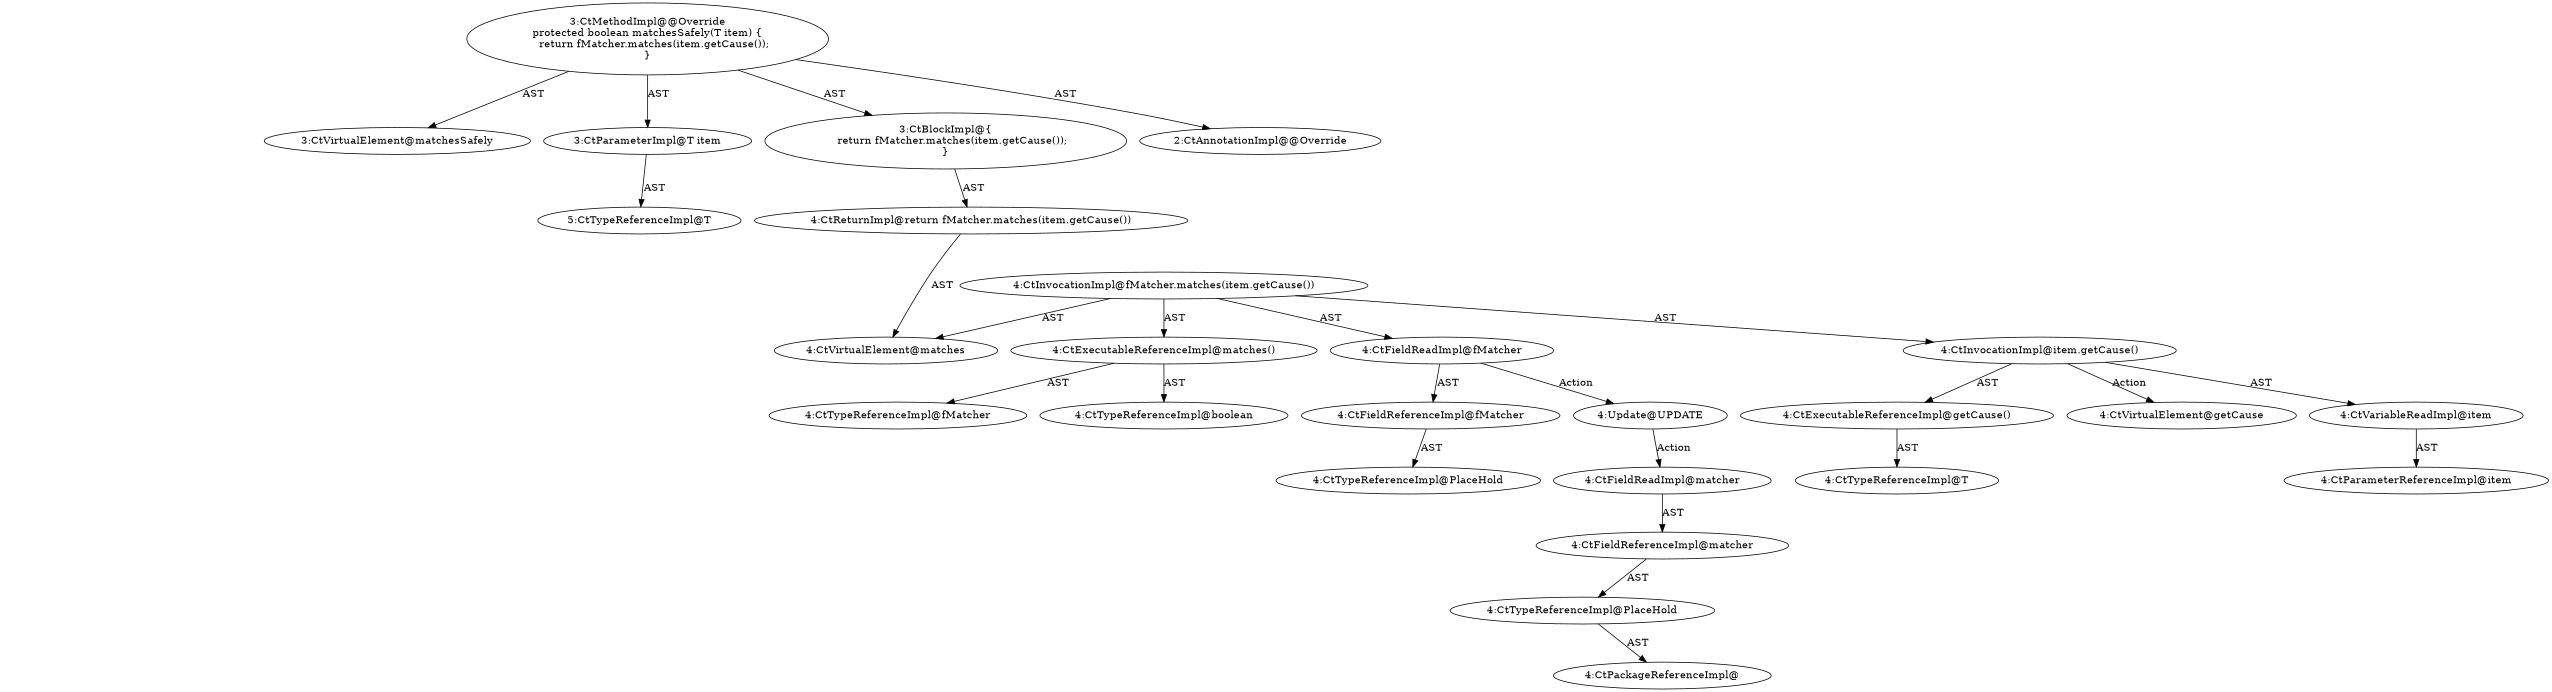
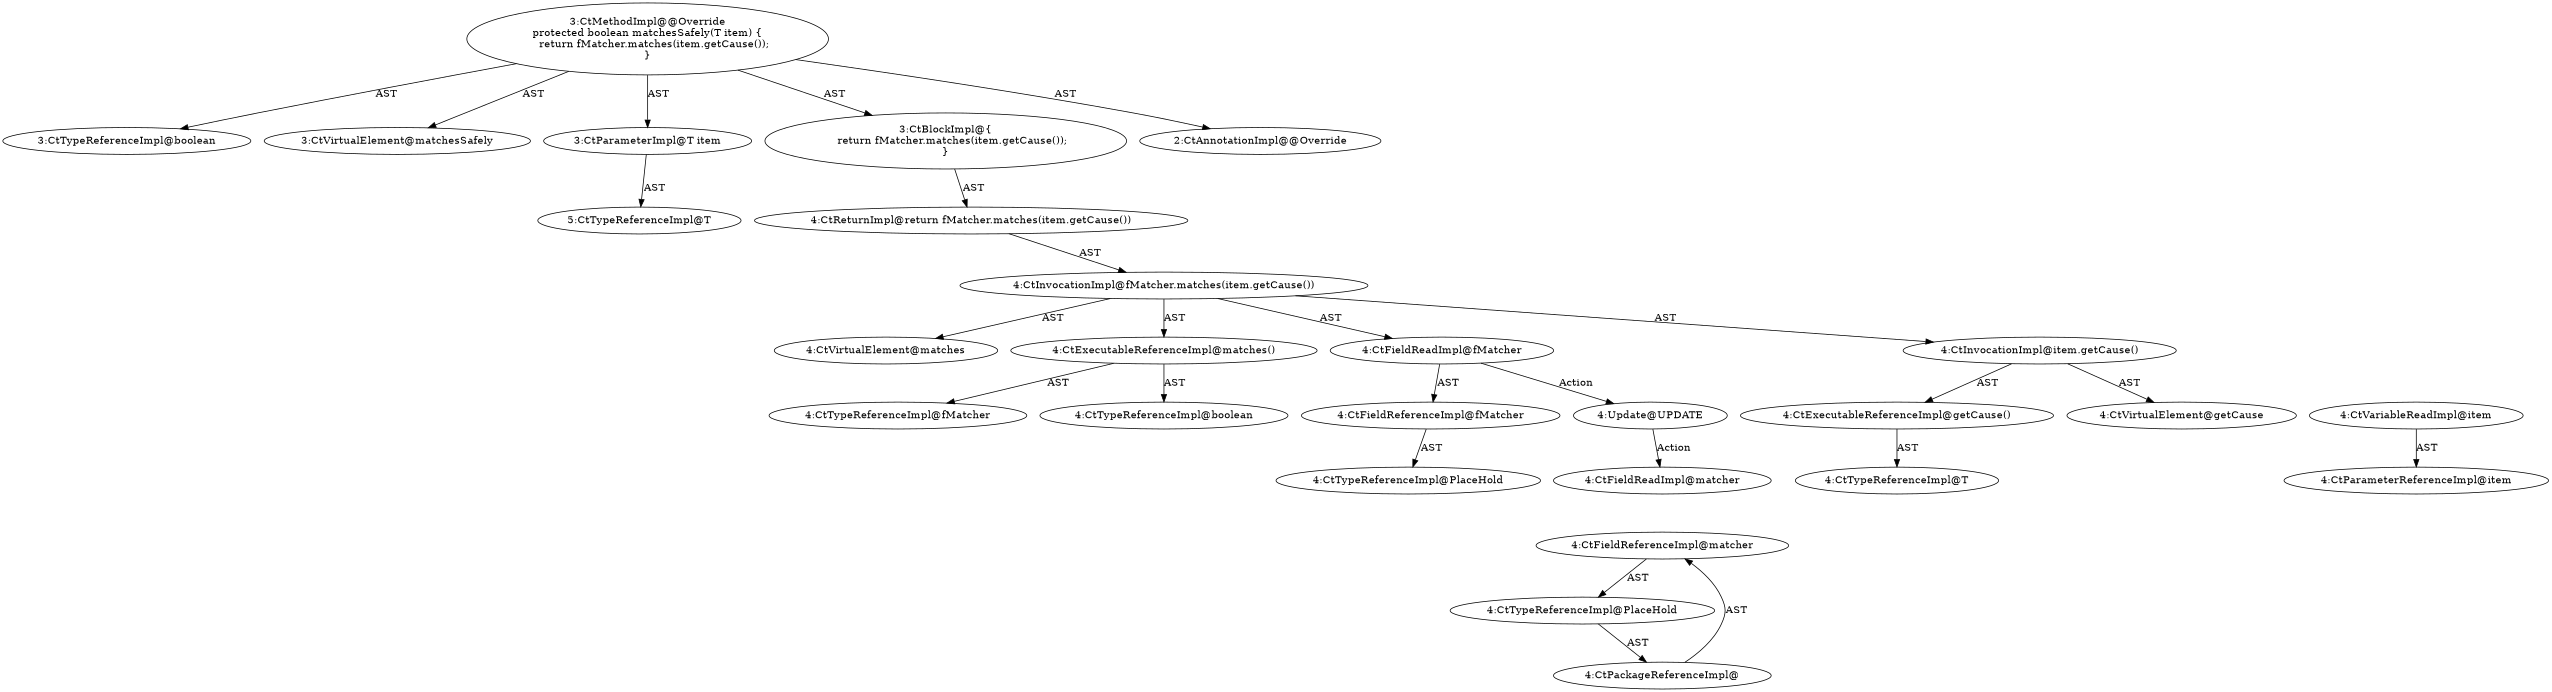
none -> (127, 141)
(926, 281) -> (1064, 252)
(2130, 383) -> (2130, 383)
(2227, 383) -> none
(1662, 509) -> (1725, 614)
